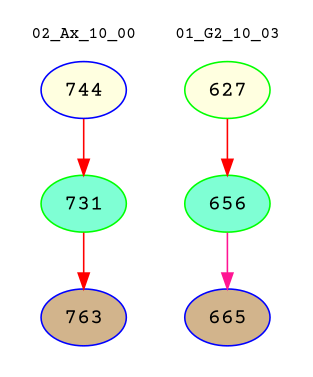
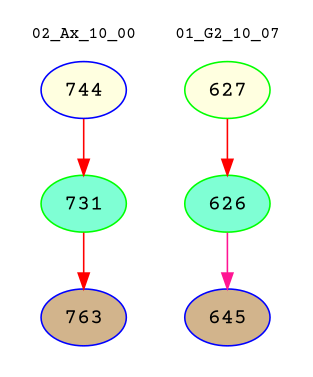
(228, 34) -> (228, 34)
(227, 204) -> (227, 204)
(227, 317) -> (227, 317)
